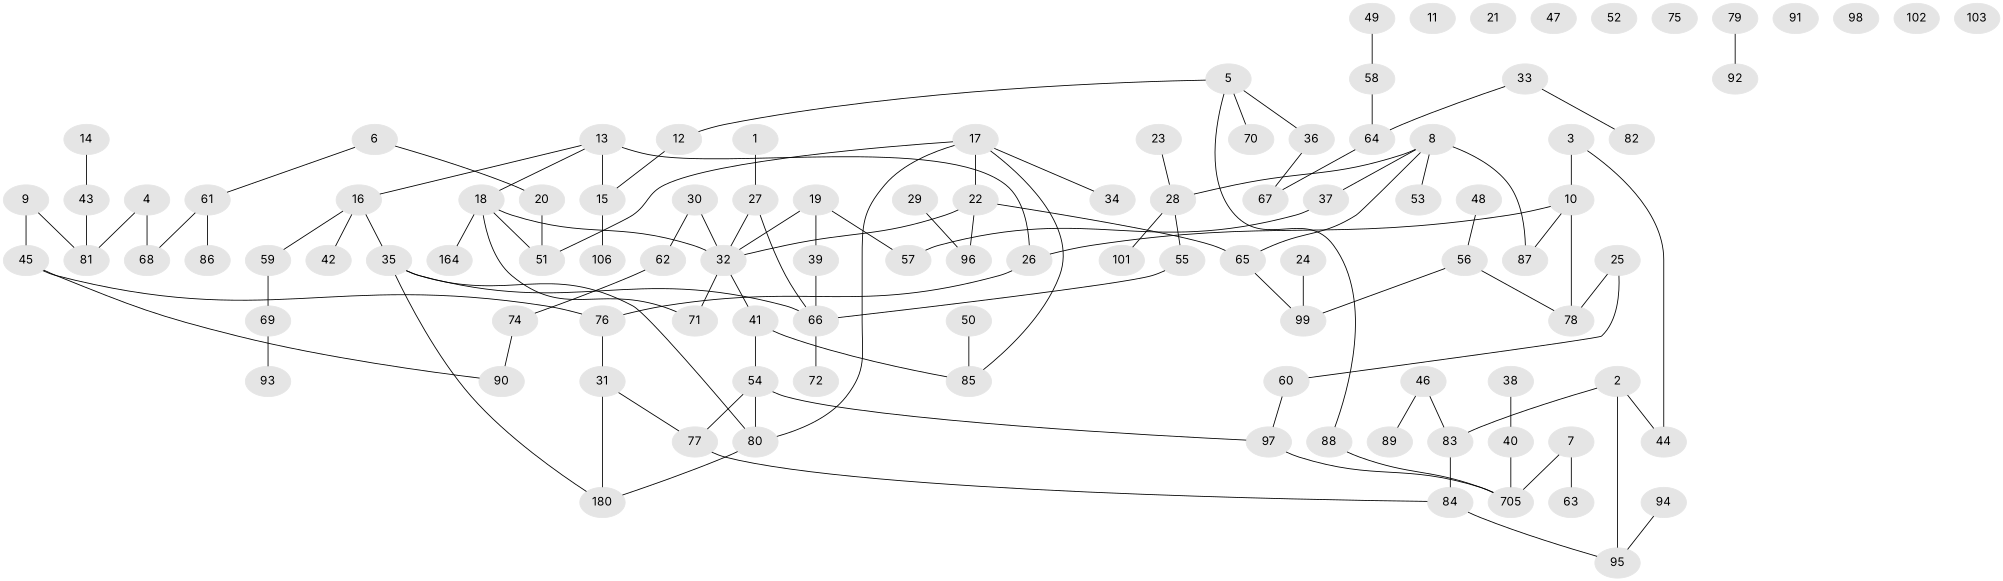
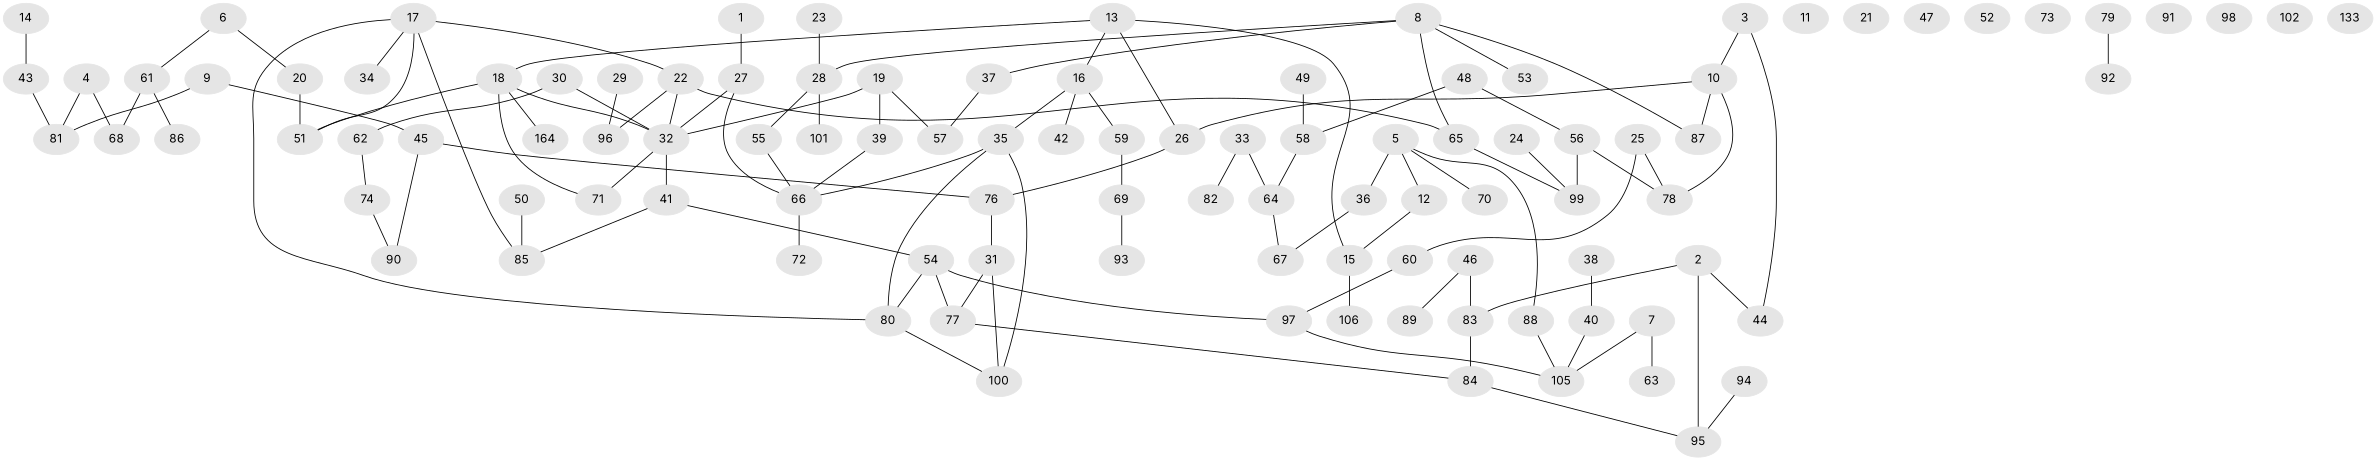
(1675, 18) -> (2048, 18)
(1977, 18) -> (2350, 18)
none -> (1384, 109)
(602, 502) -> (999, 381)
(1511, 502) -> (1561, 381)
